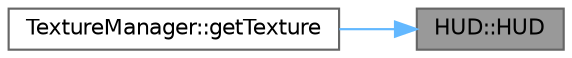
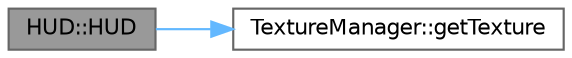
(367, 29) -> (183, 29)
